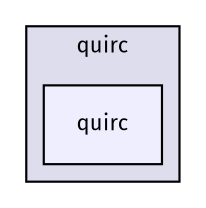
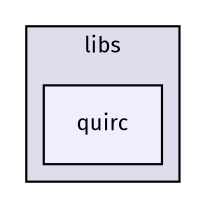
(103, 47) -> (103, 47)
